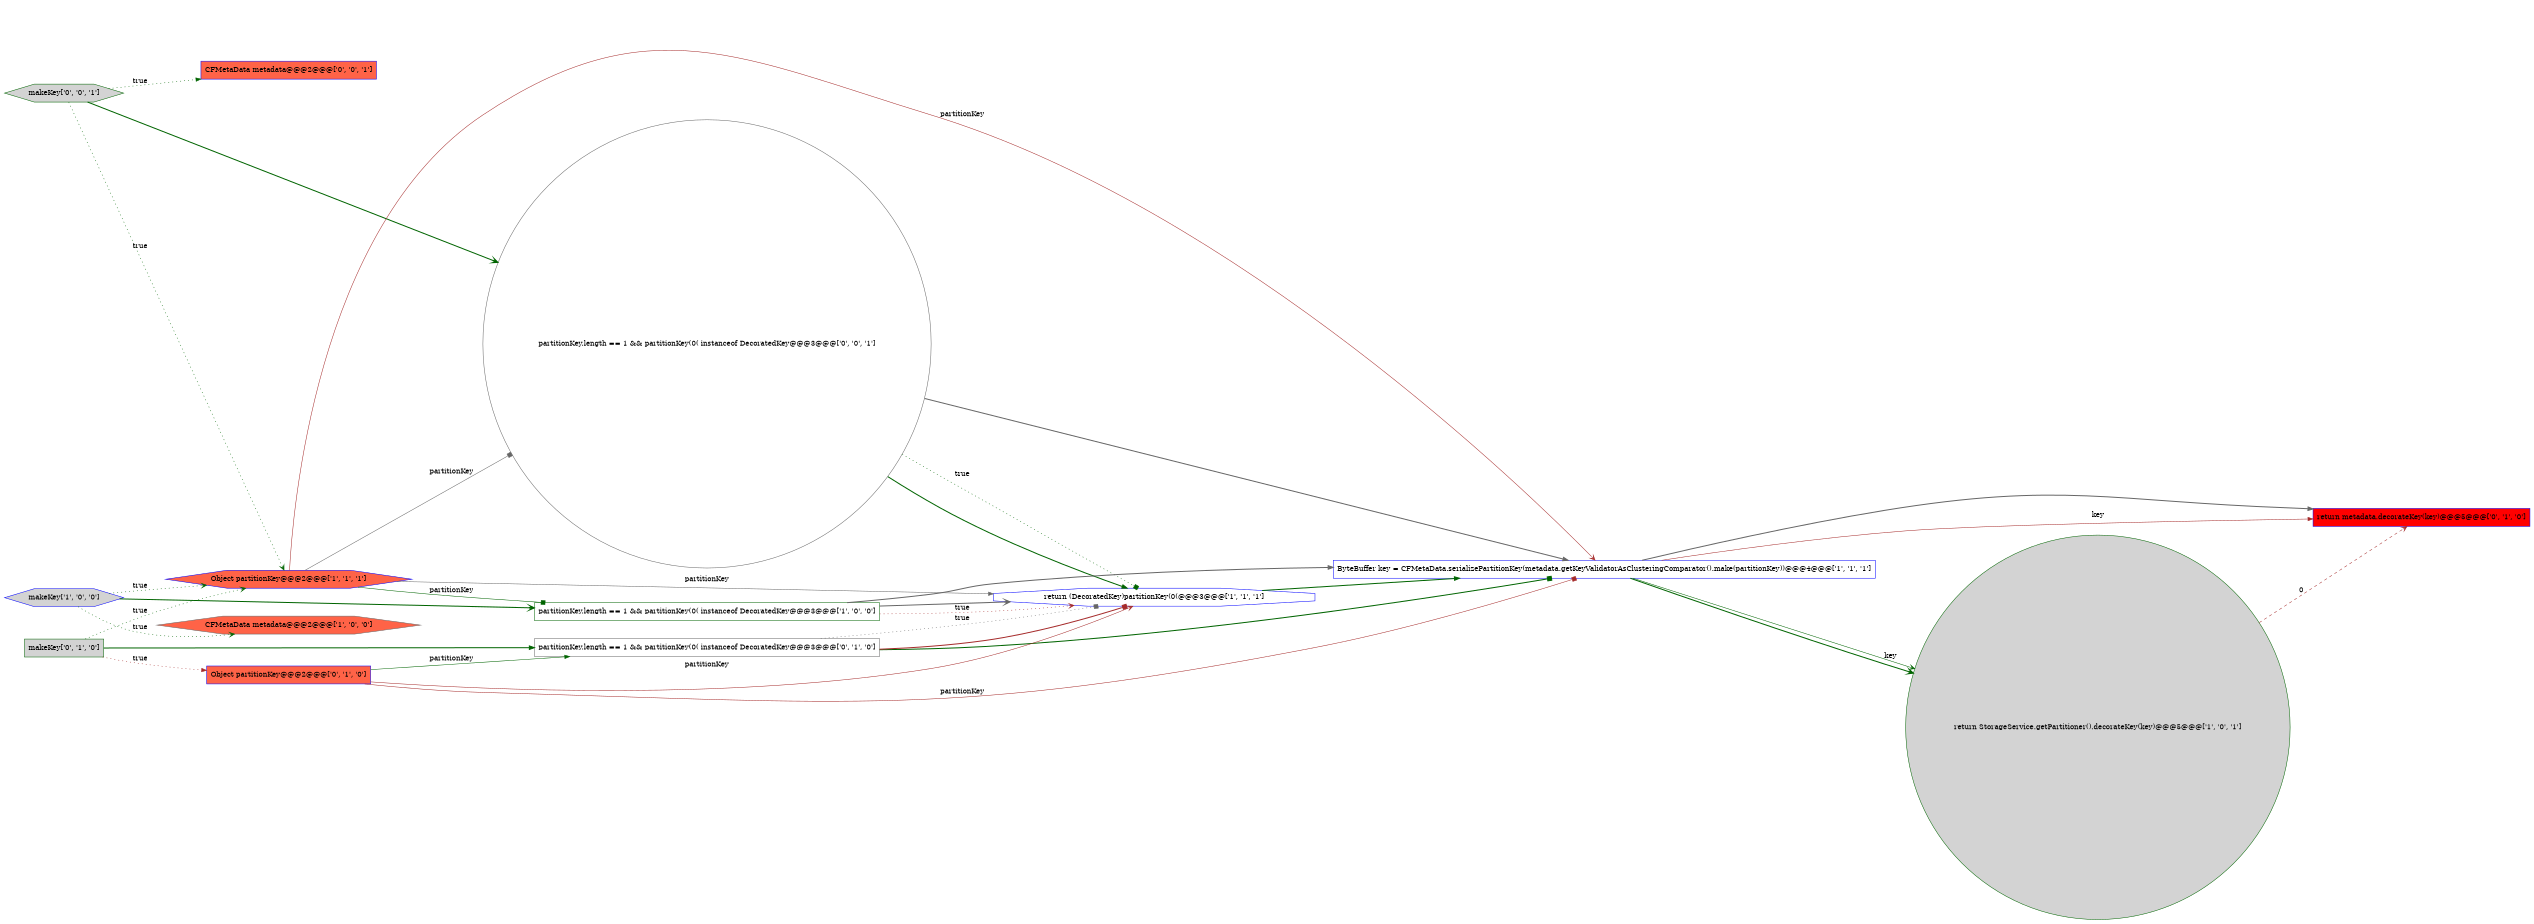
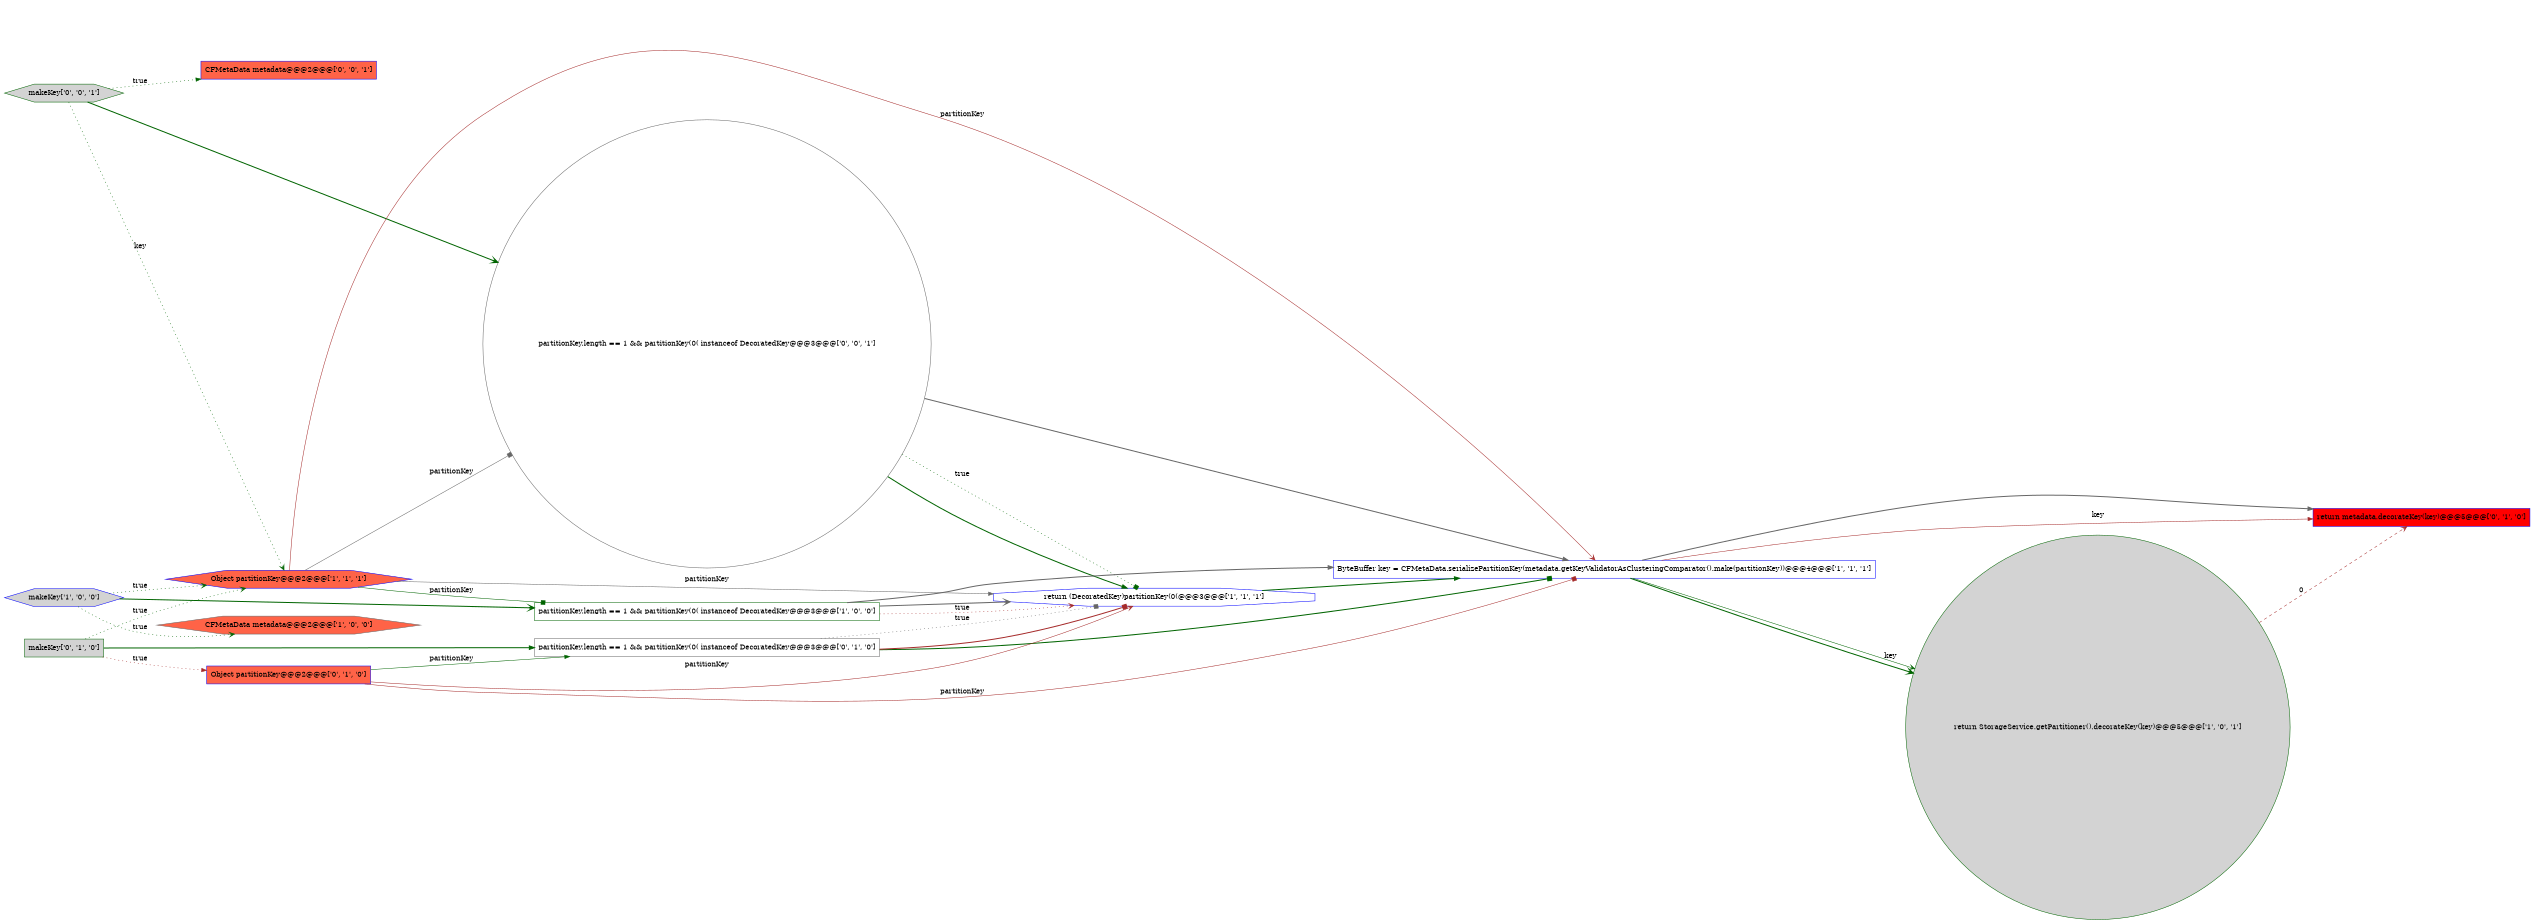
(140, 246) -> (140, 246)
